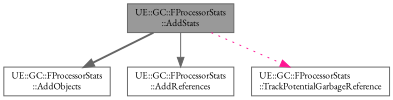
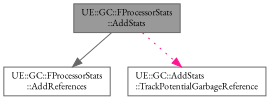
(57, 81) -> none
(321, 81) -> (197, 81)
